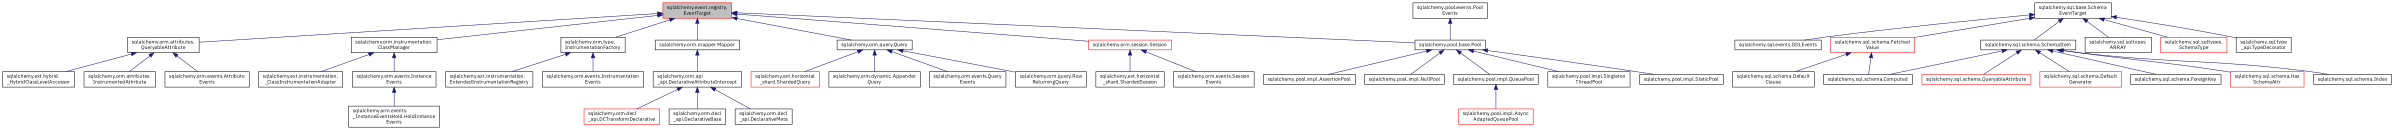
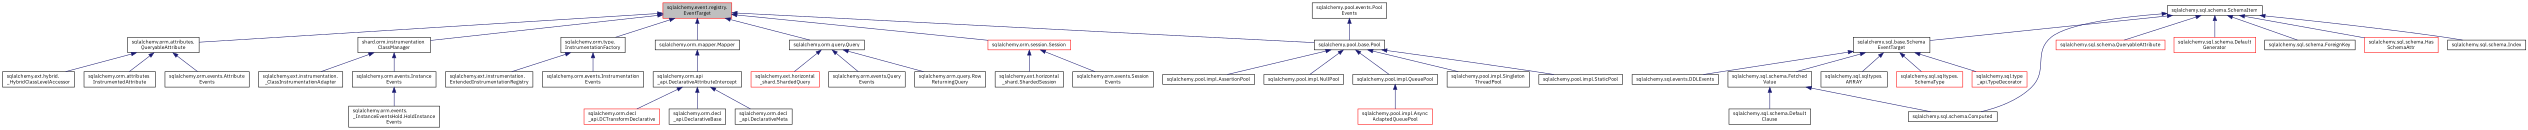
(2047, 31) -> (2049, 28)
(394, 45) -> (394, 45)
(1873, 45) -> (1770, 79)
(2264, 45) -> (2000, 79)
(875, 79) -> none
